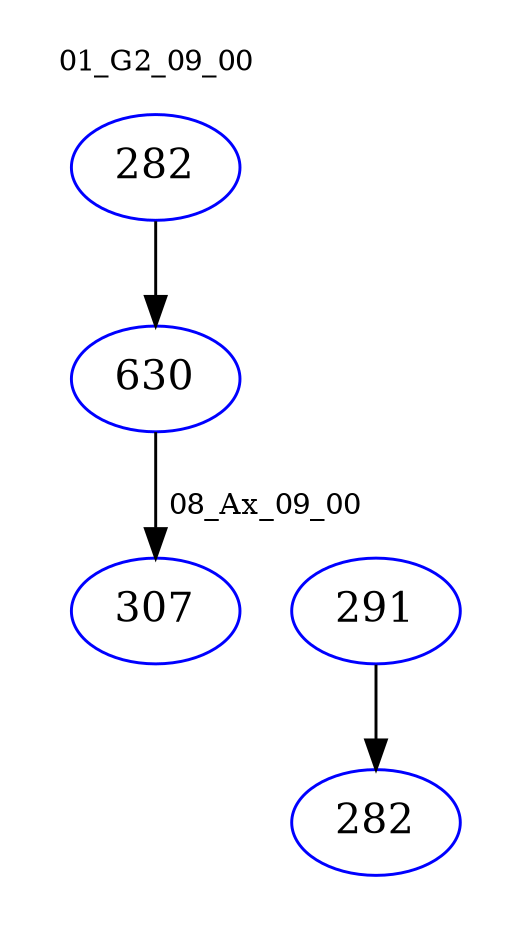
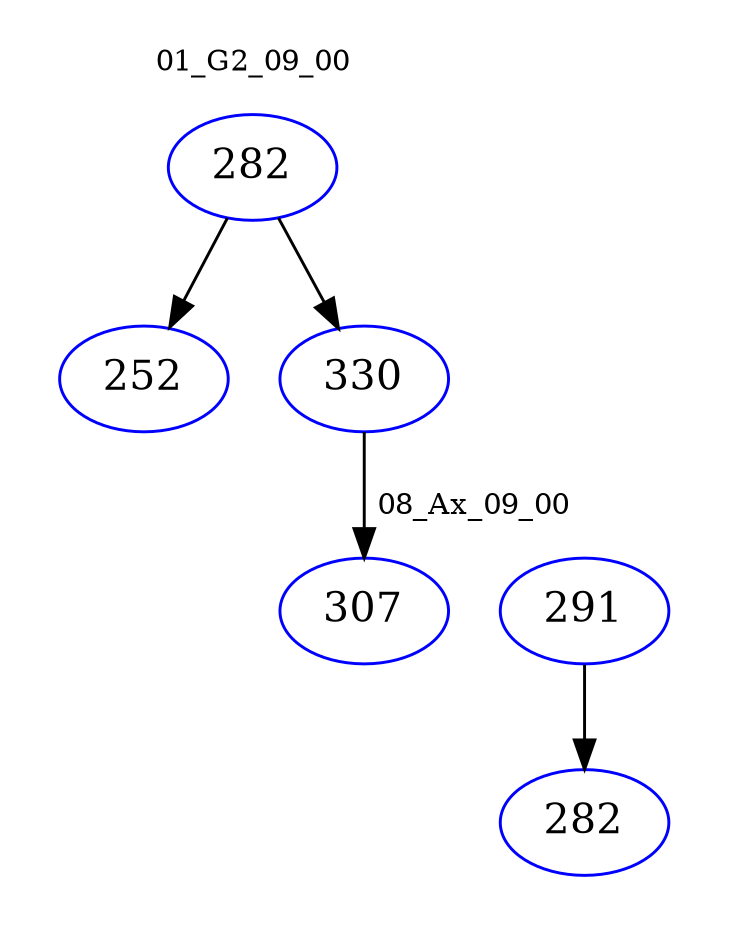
none -> (144, 379)
(156, 379) -> (364, 379)
